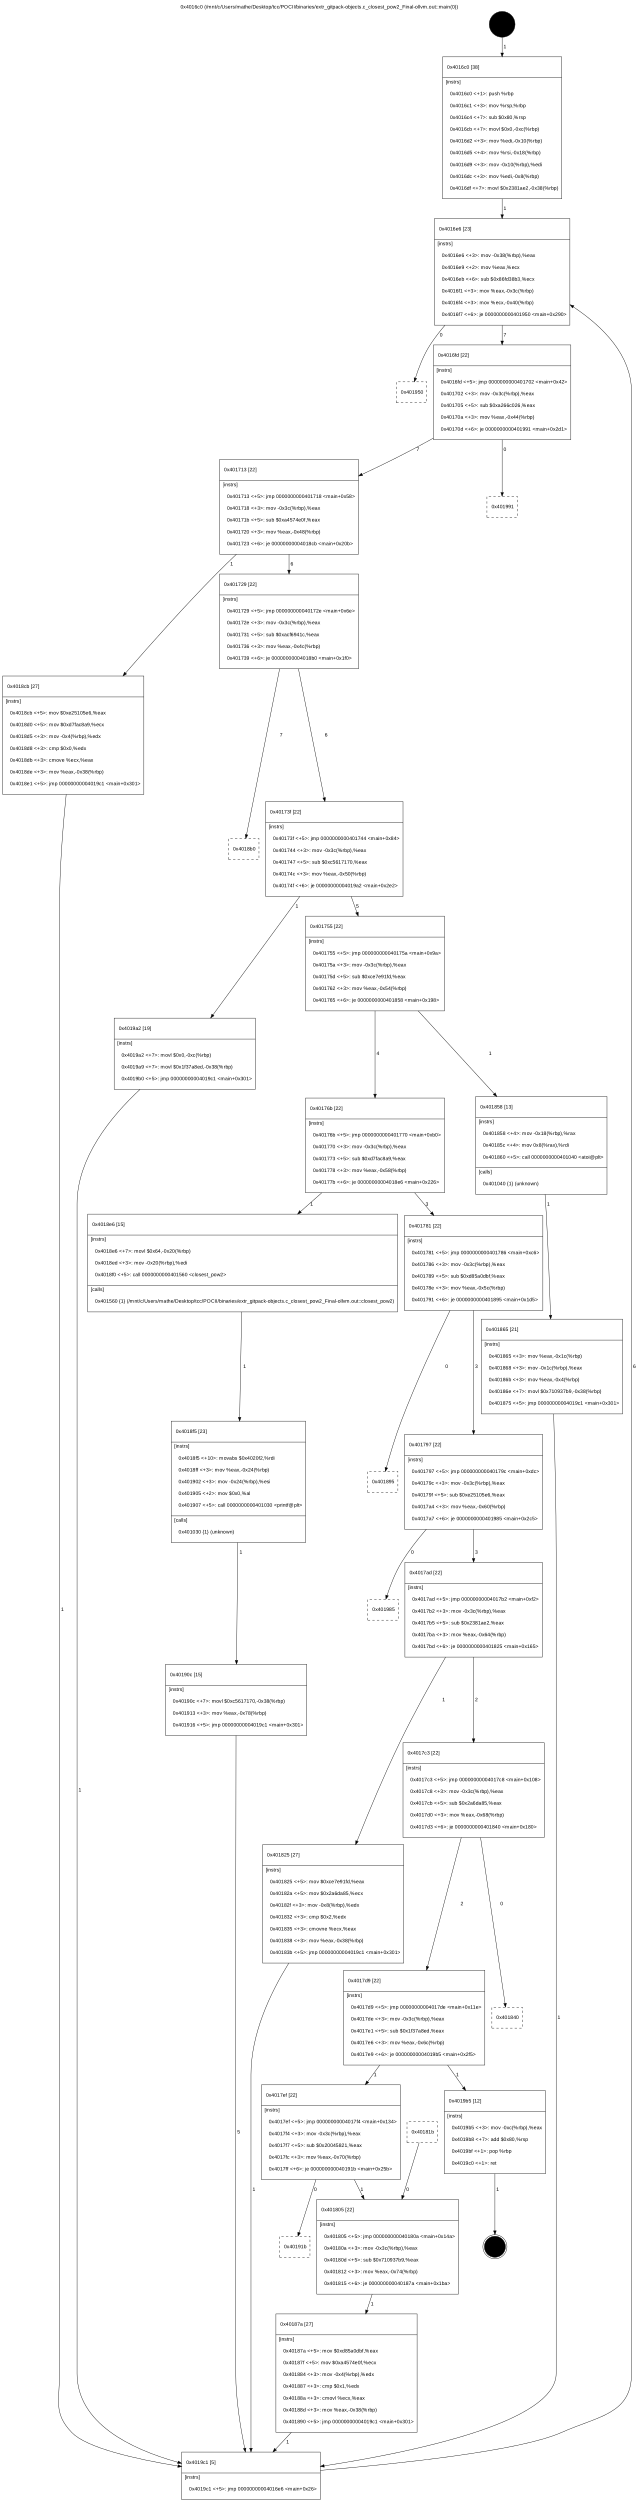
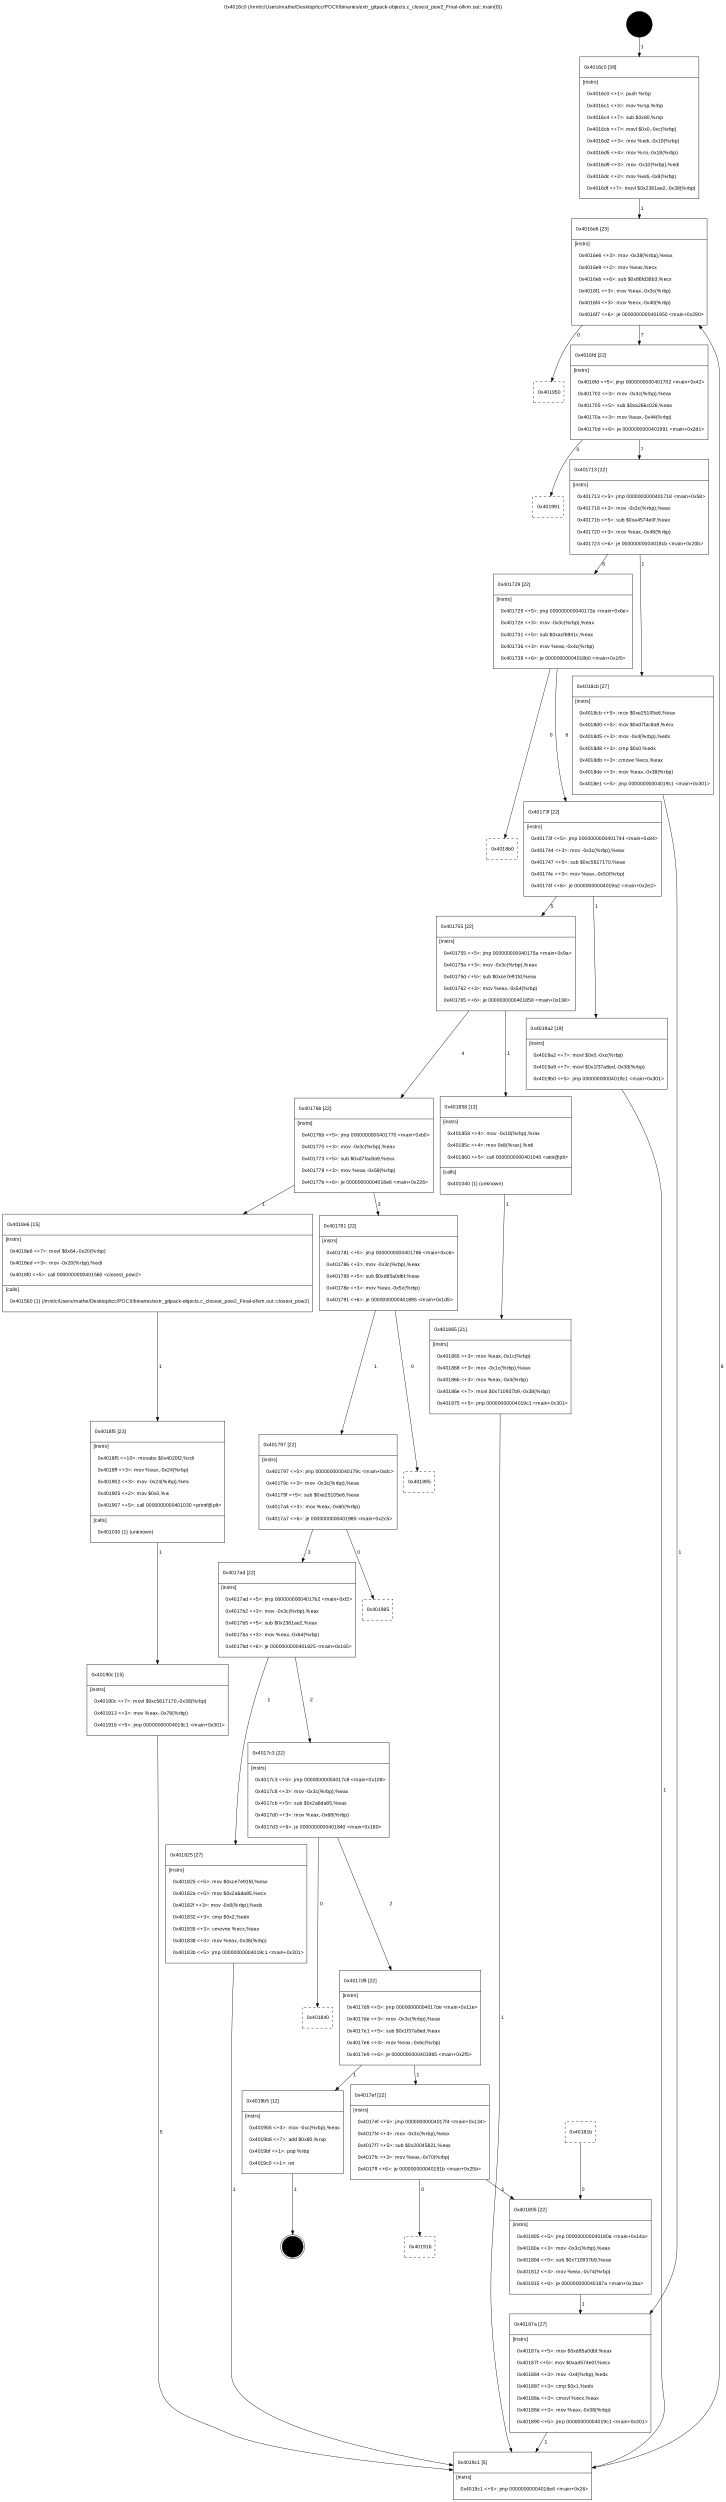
(281, 735) -> (551, 735)
(476, 1367) -> (375, 1367)
(60, 1671) -> (677, 1555)
